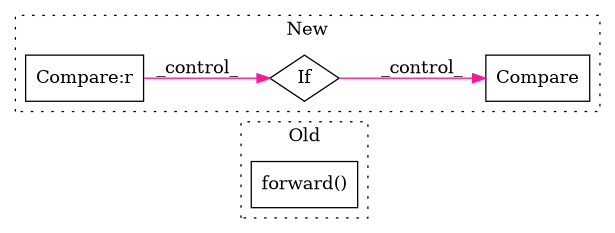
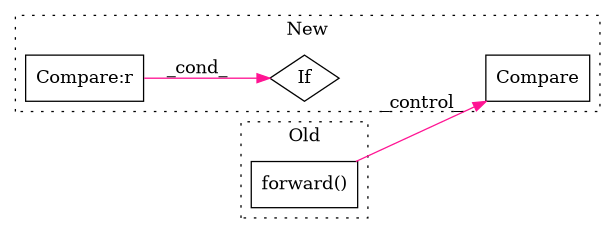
(197, 69) -> (197, 69)
(406, 78) -> (415, 134)
